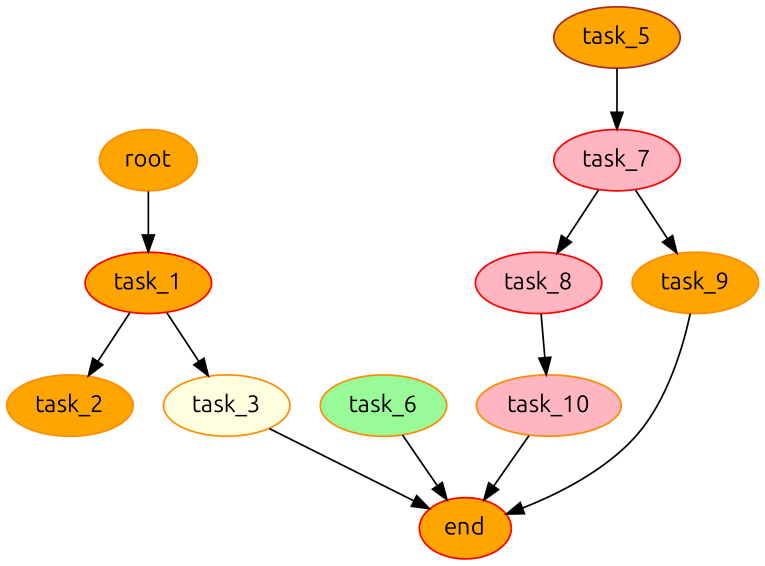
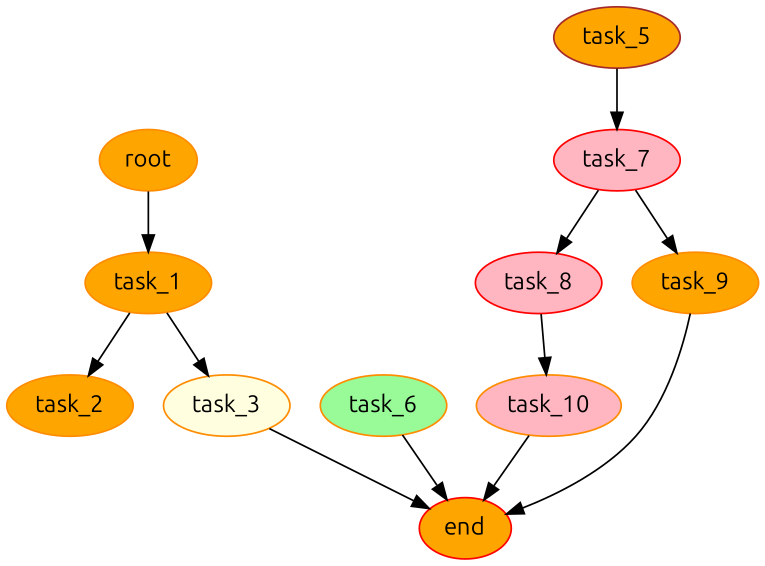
(148, 283) -> (148, 283)
